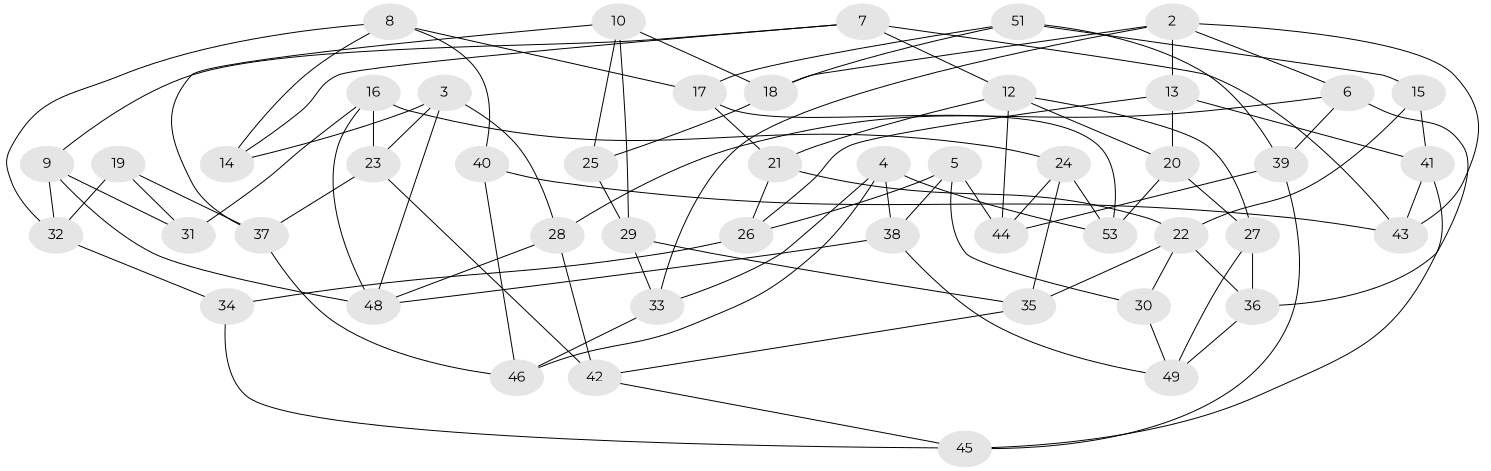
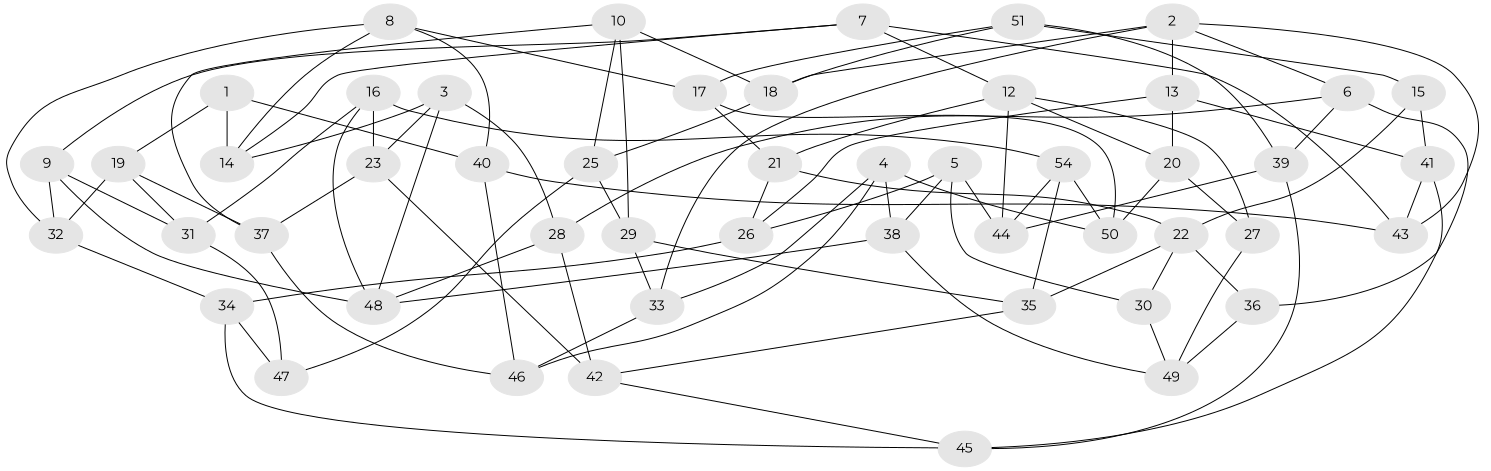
none -> (227, 93)
(1064, 164) -> (1064, 164)
(1110, 235) -> (1110, 235)
(1253, 271) -> none
none -> (281, 378)
